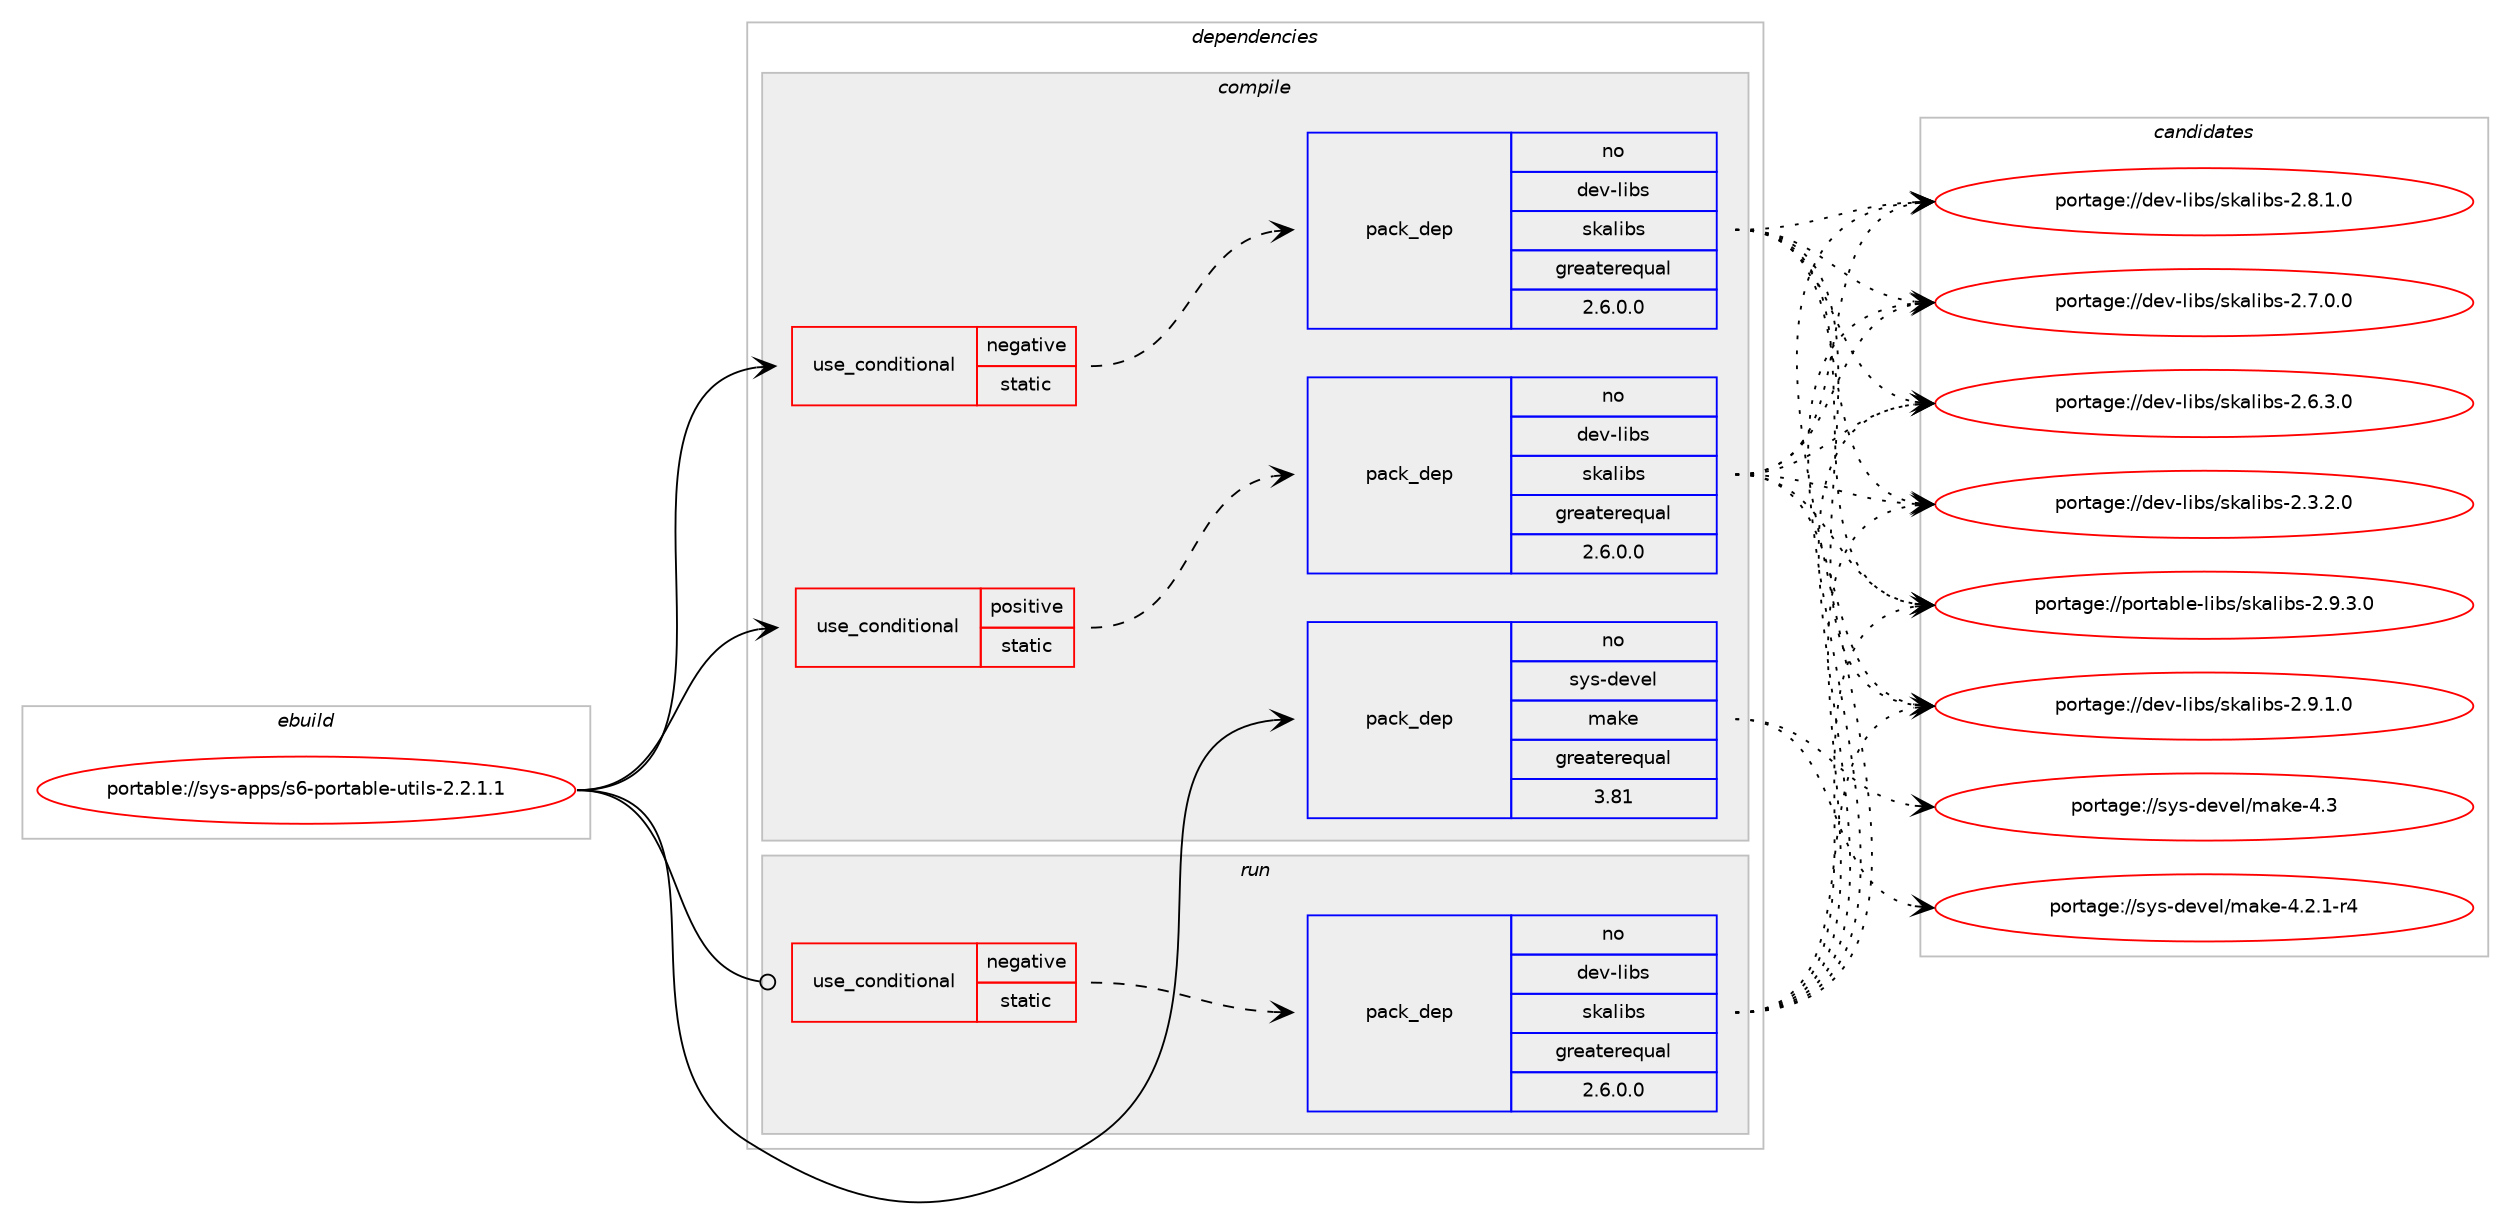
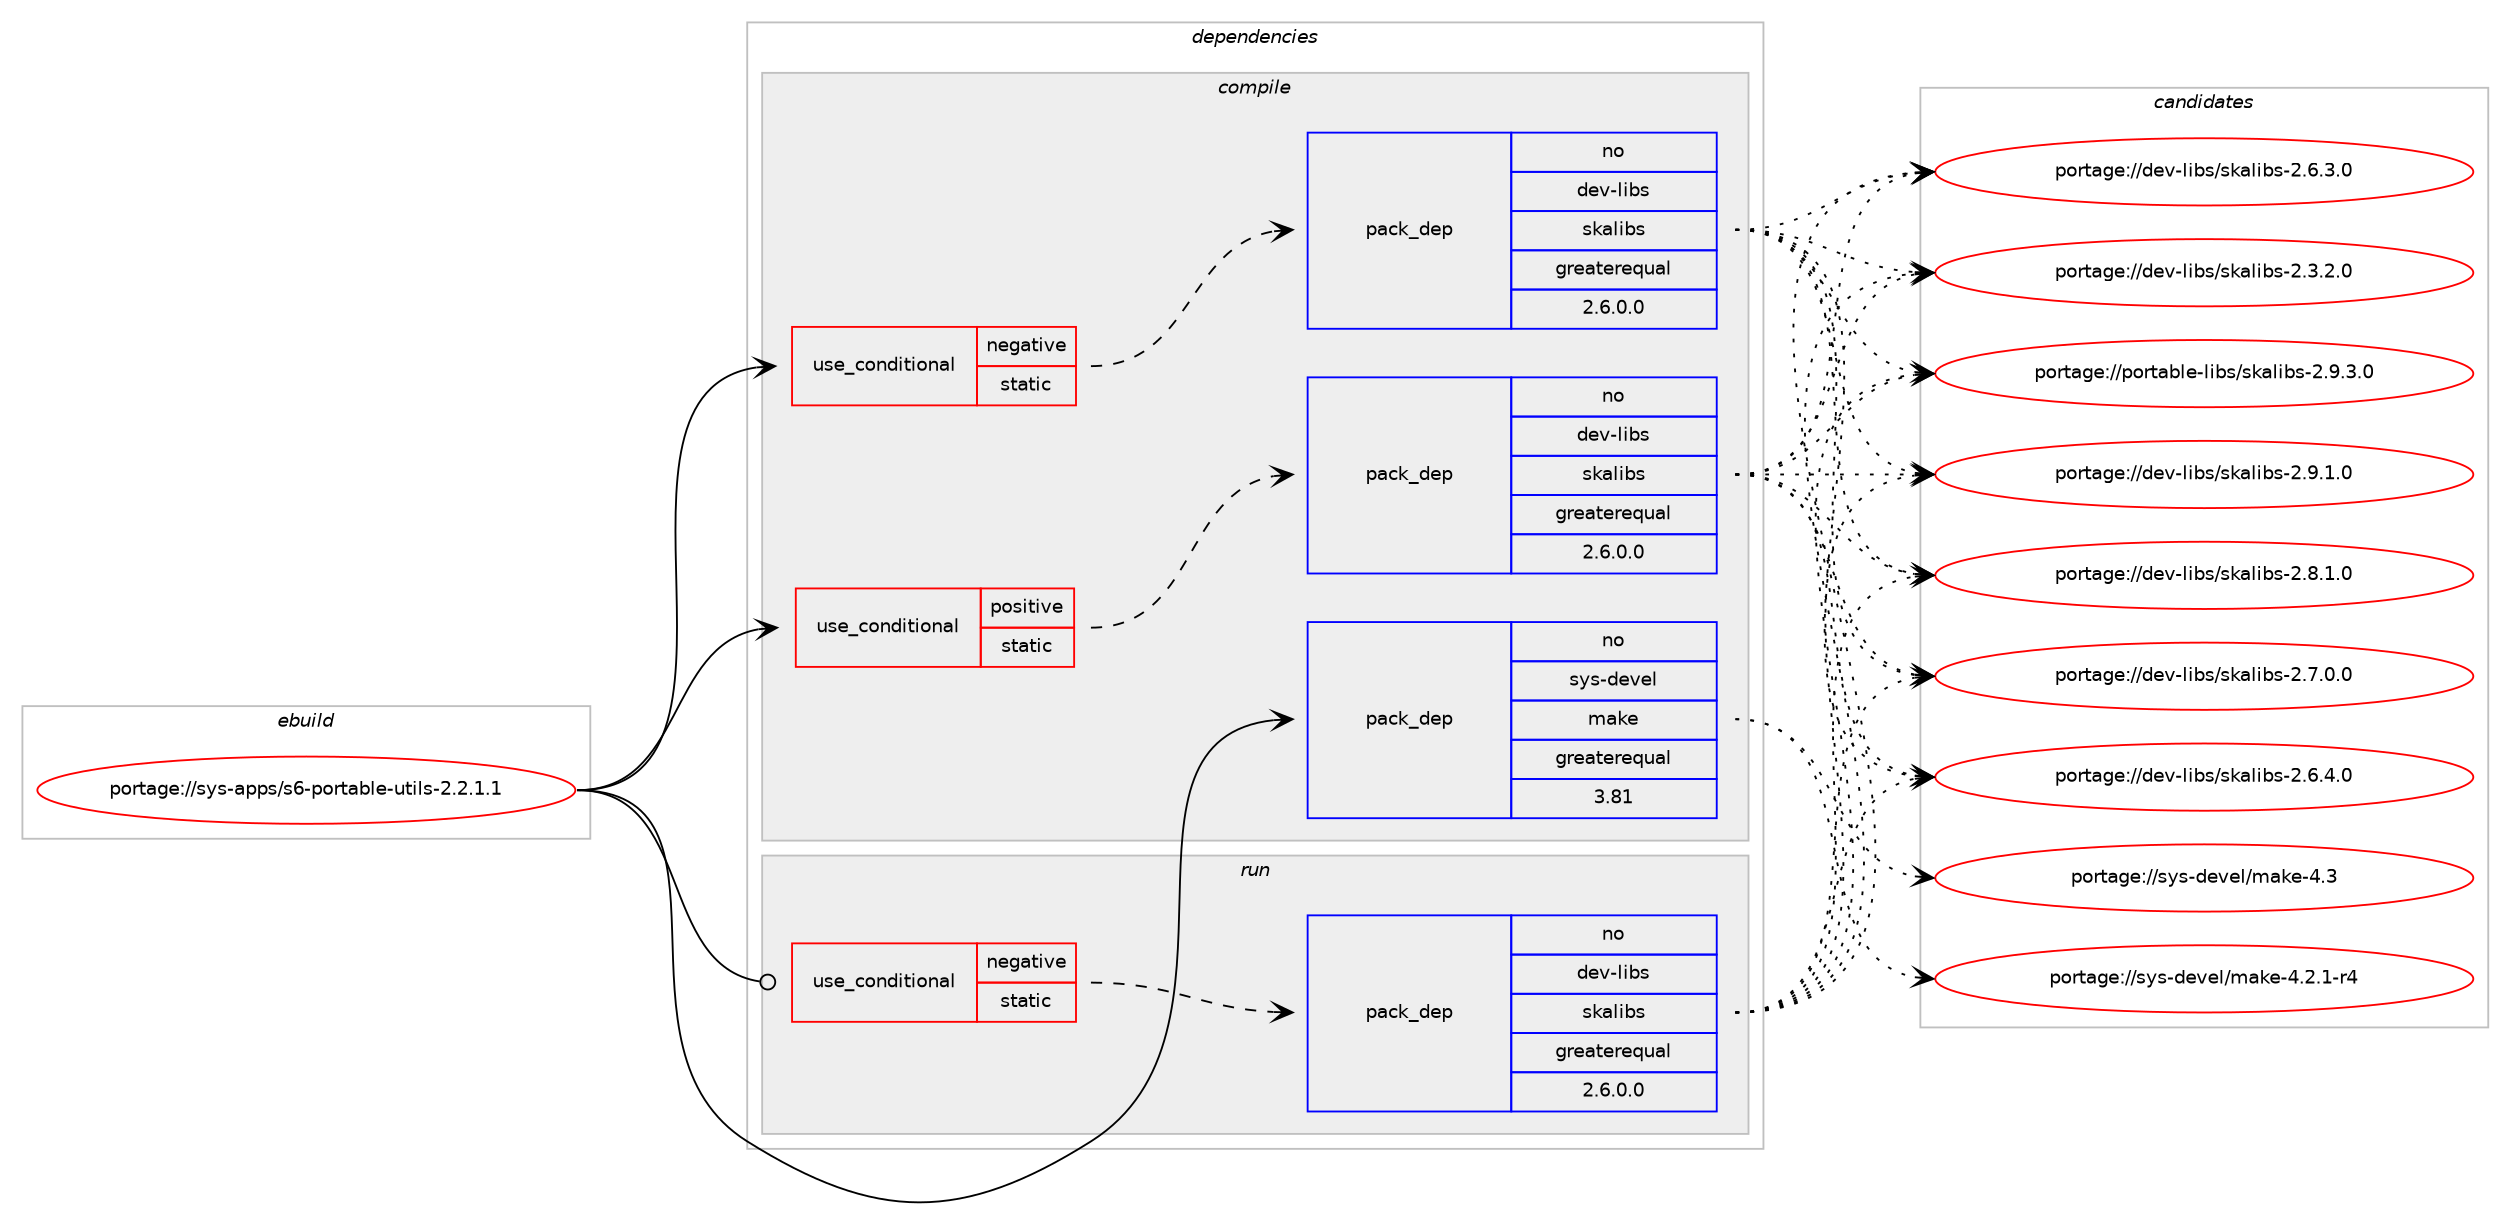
none -> (2204, 777)
(306, 790) -> (306, 790)
